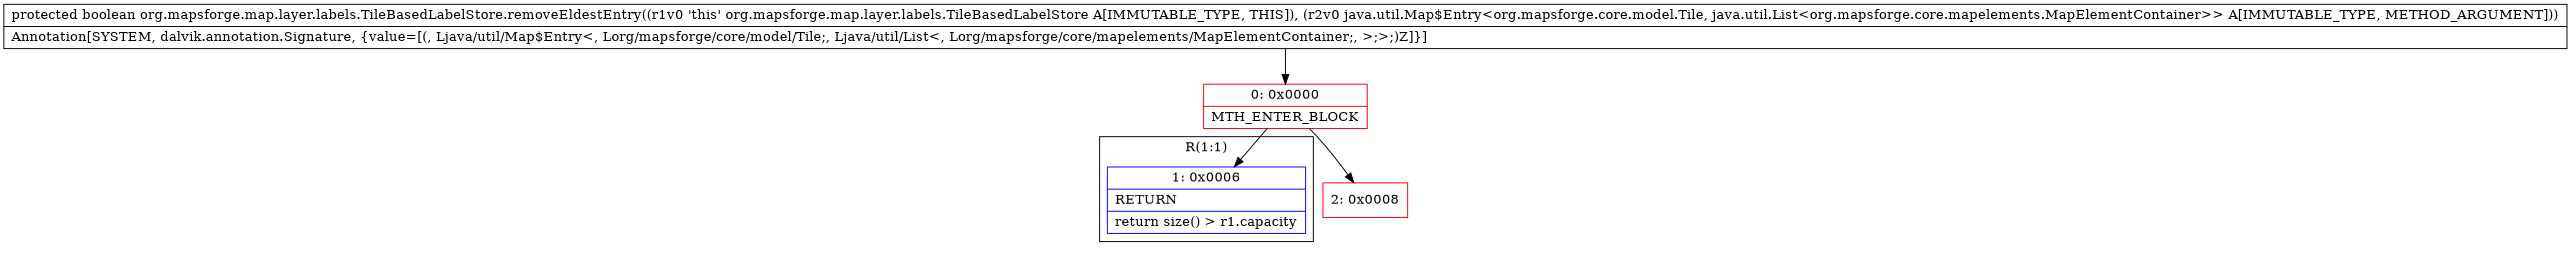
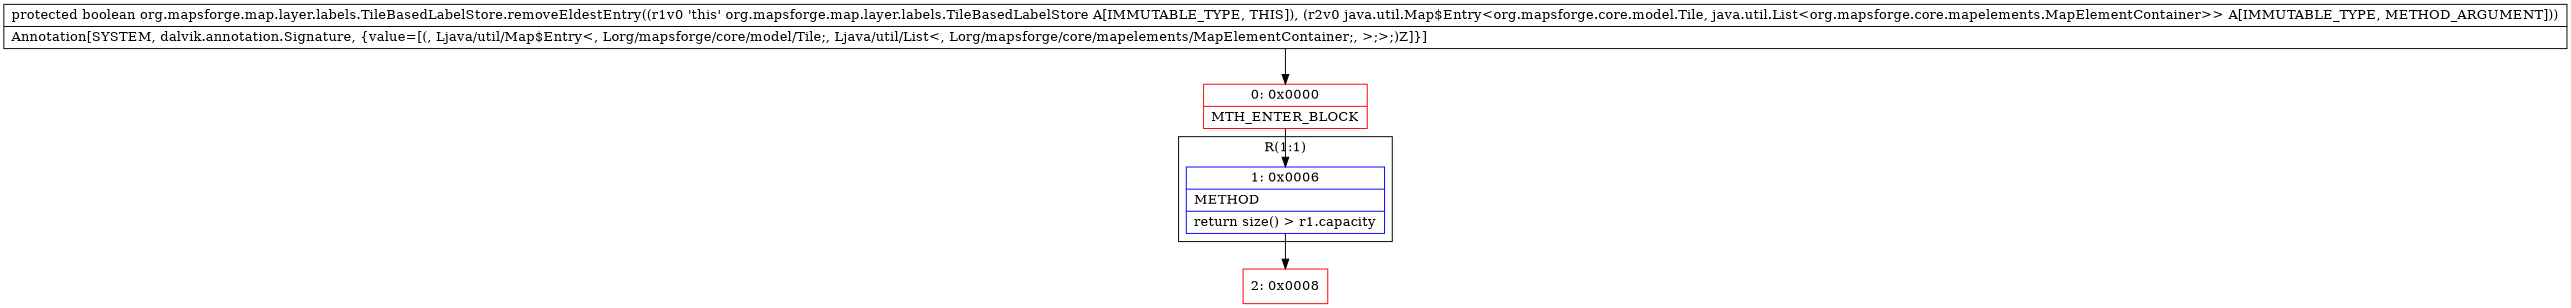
(1330, 151) -> (1285, 248)
(1146, 200) -> (1227, 200)
